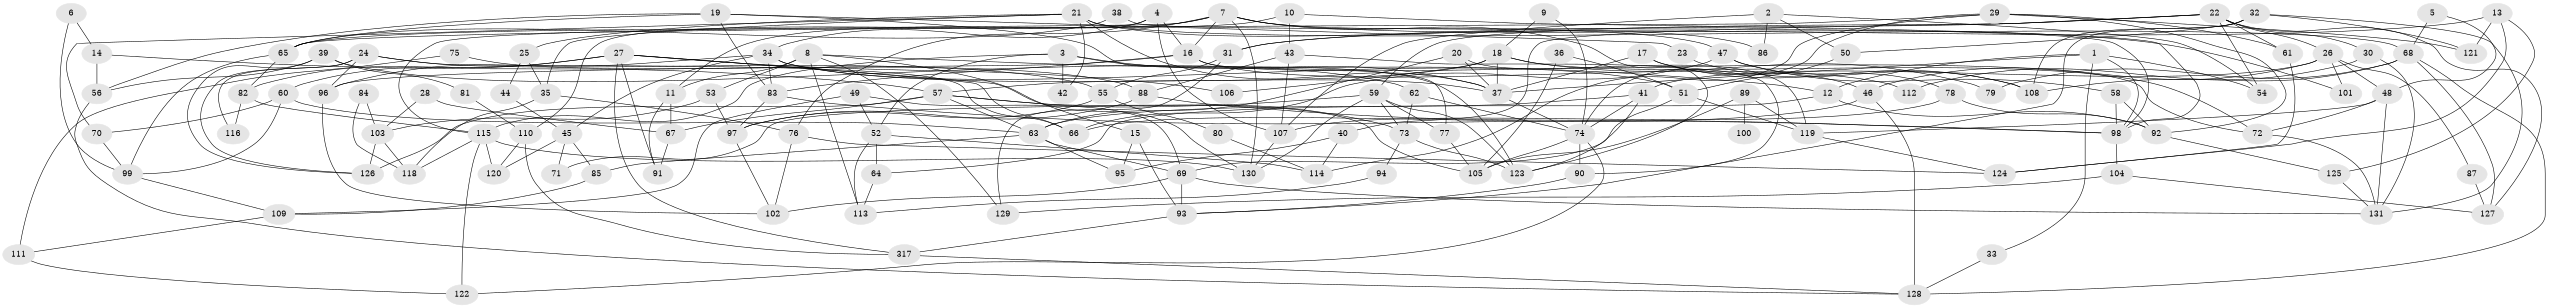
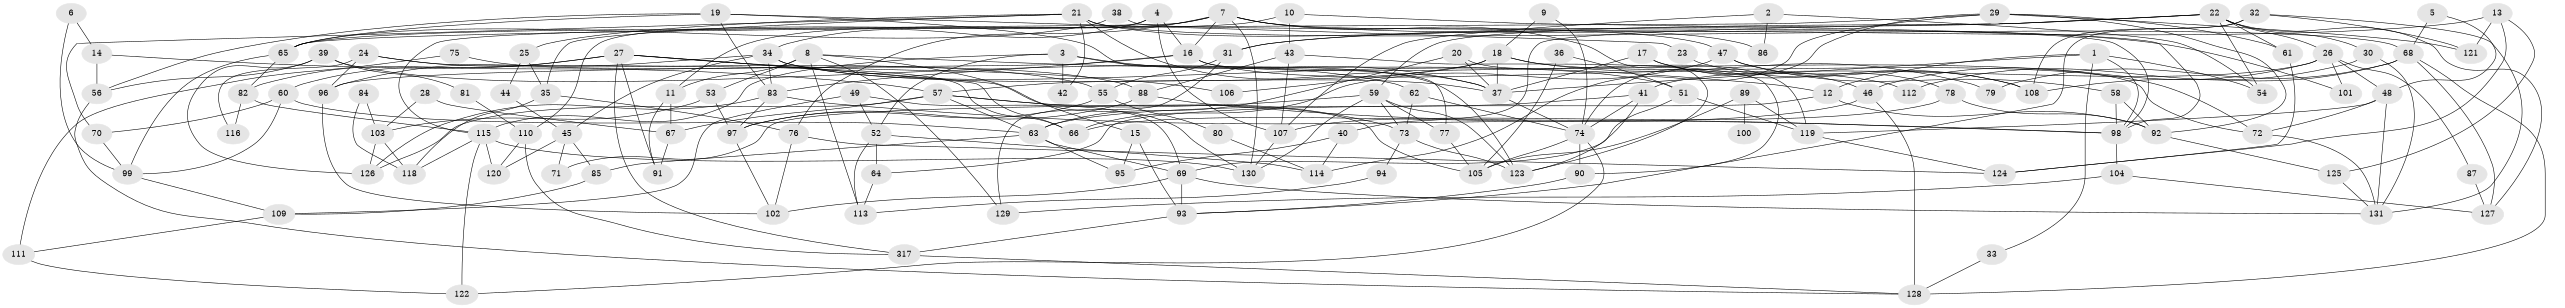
(1846, 54) -> none
(201, 116) -> (571, 105)
